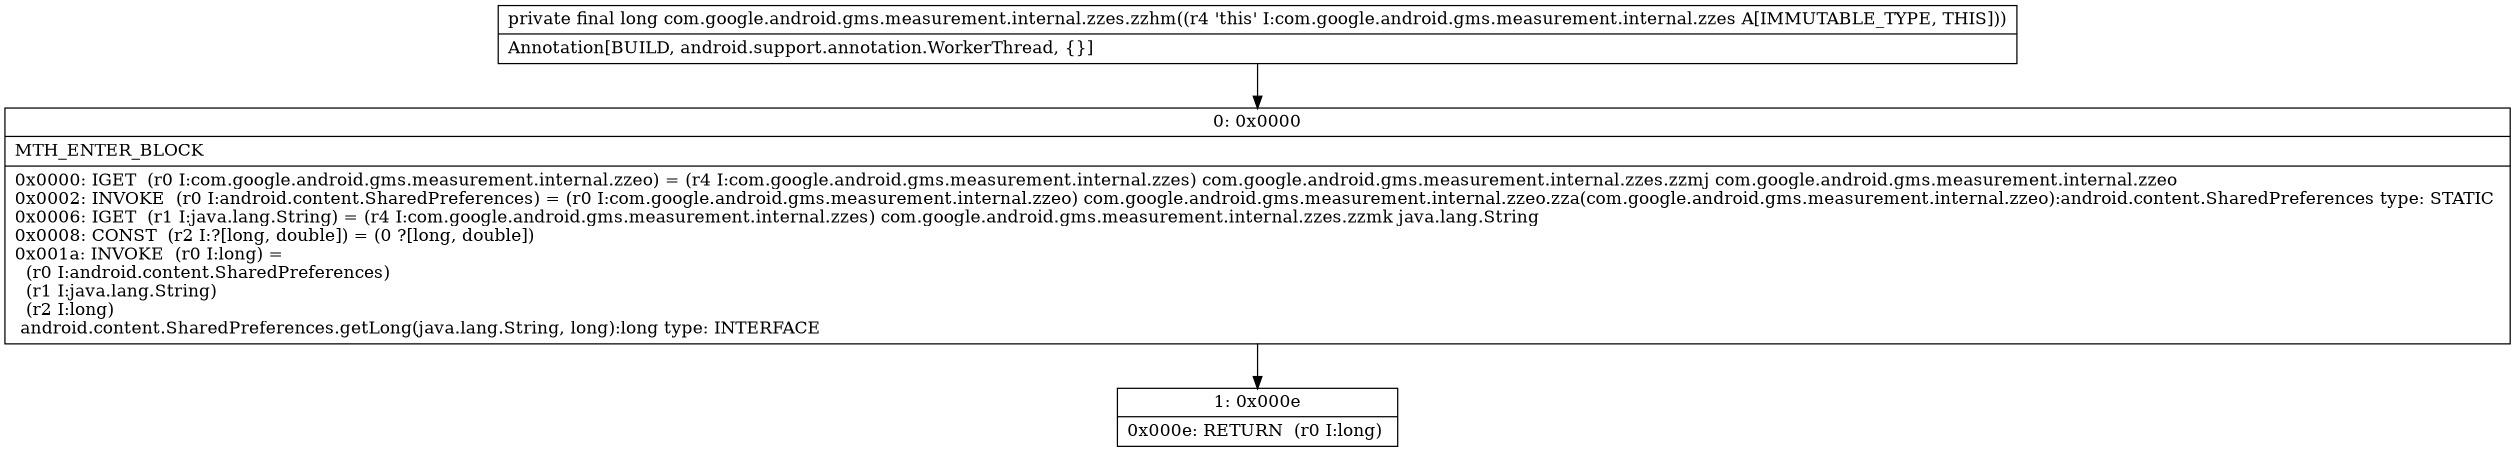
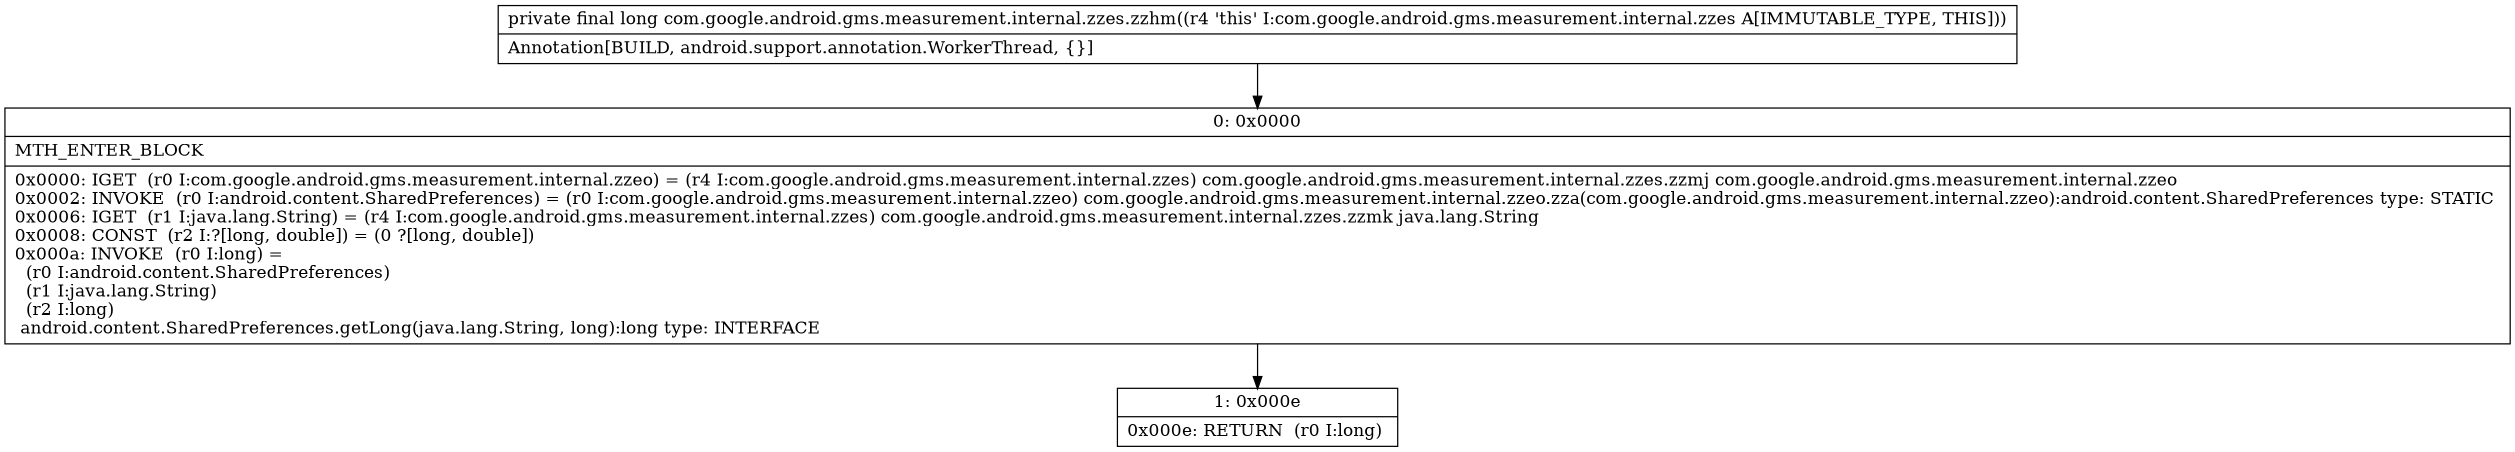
(152, 254) -> (152, 254)
